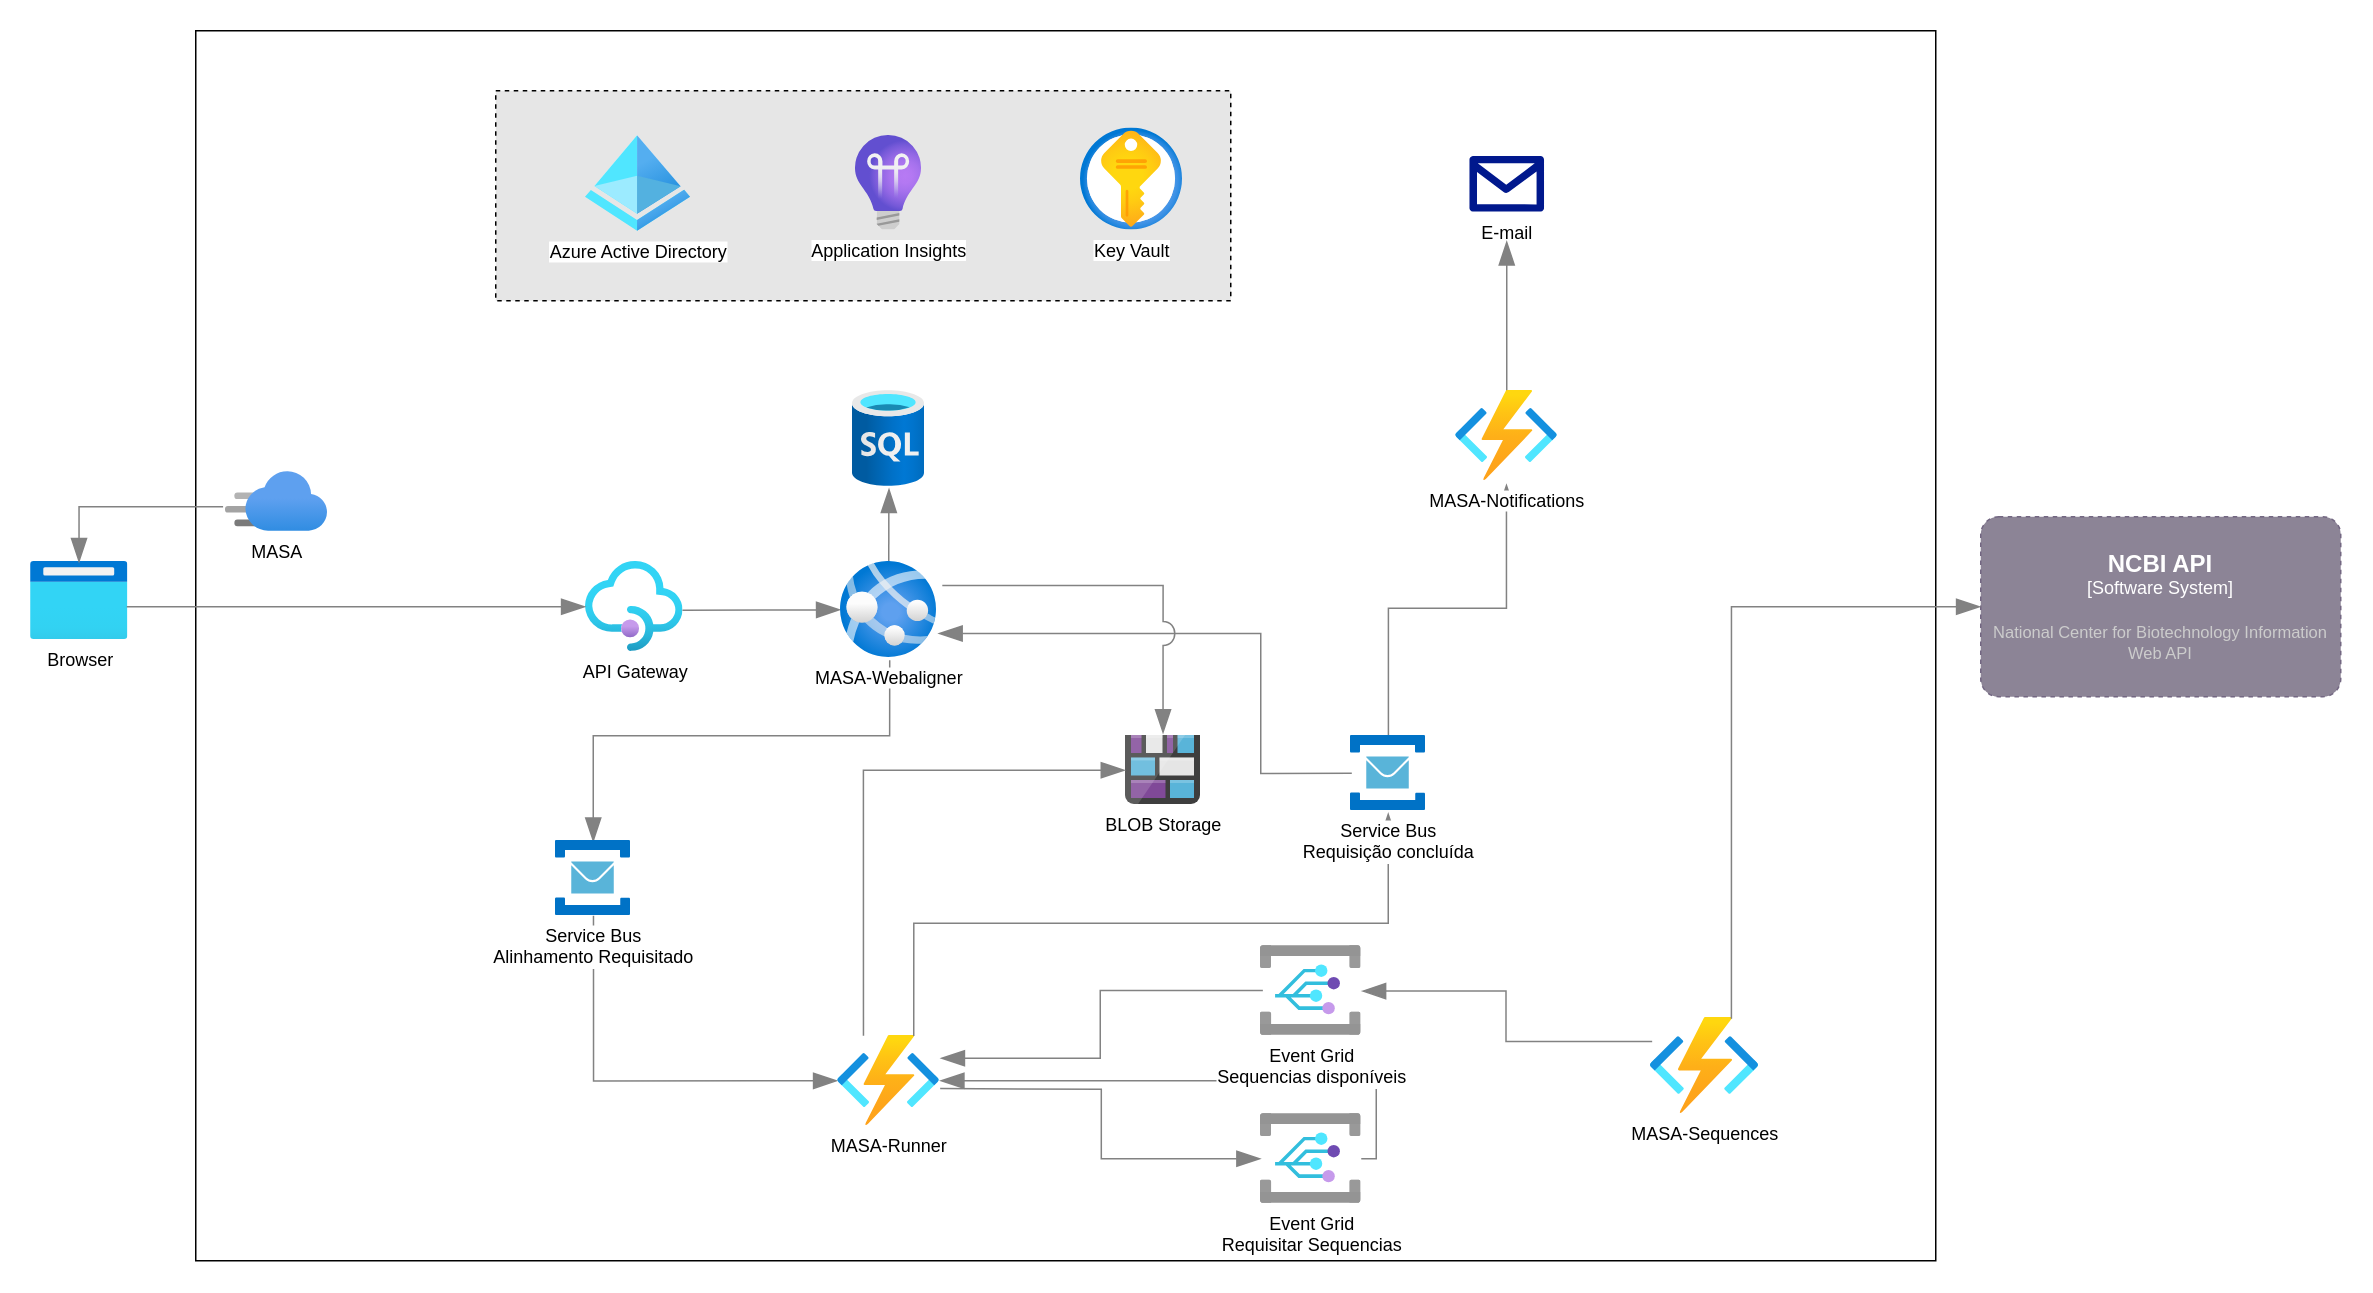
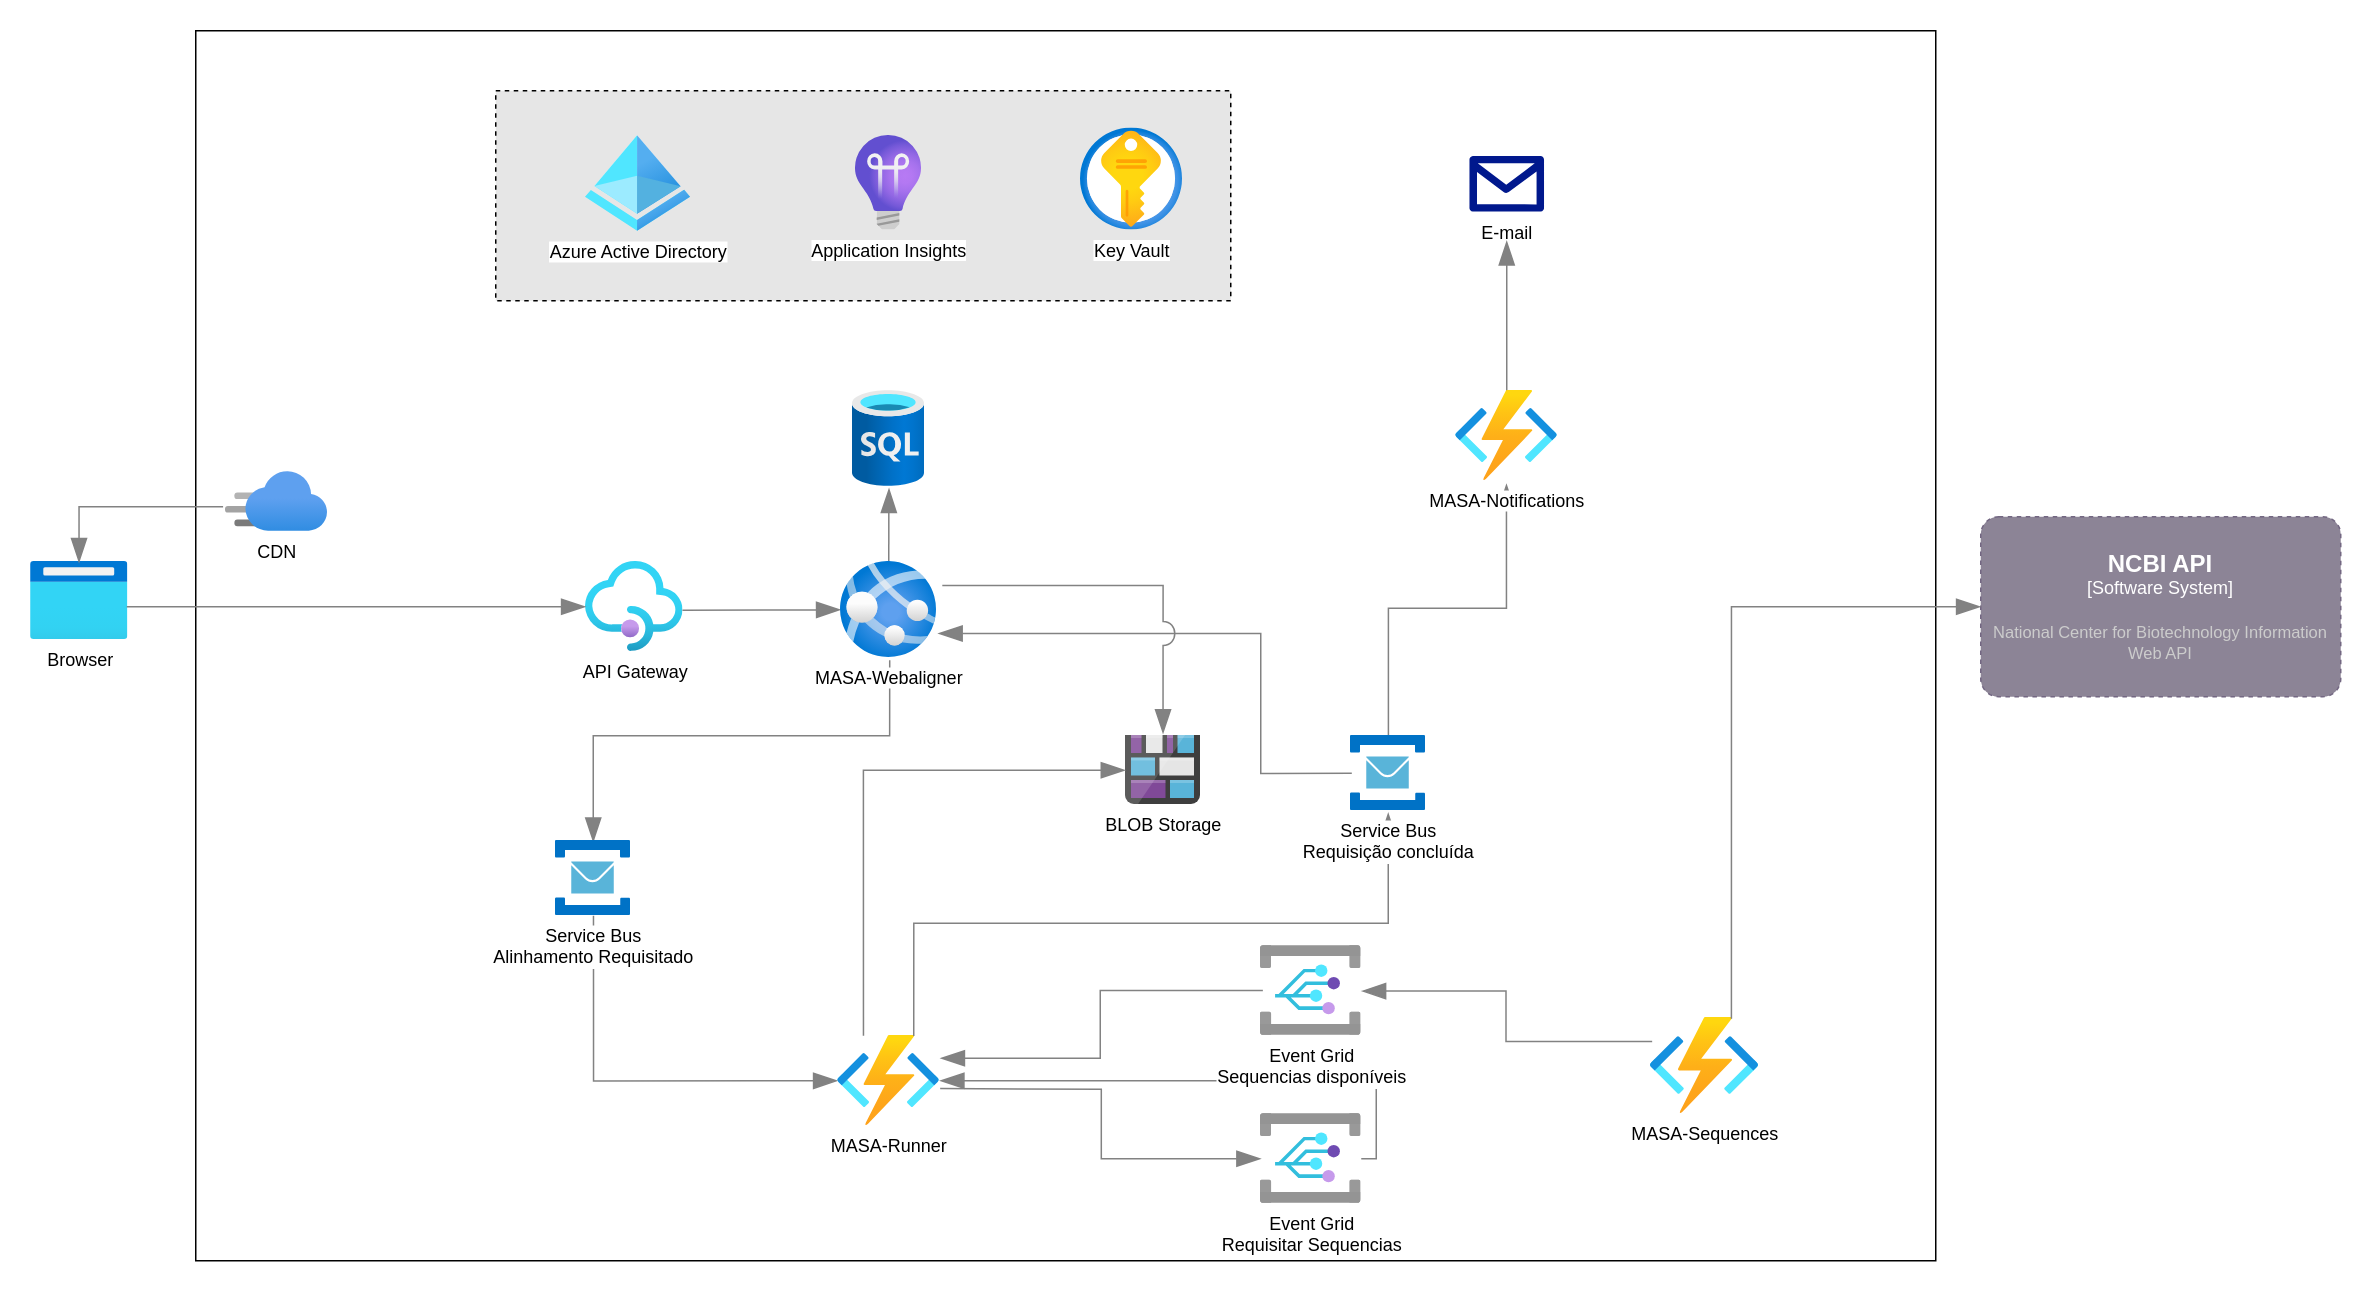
(278, 553) -> (278, 553)
